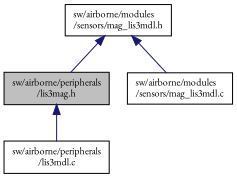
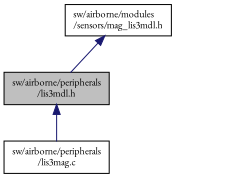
(57, 88) -> (57, 88)
(180, 88) -> none
(57, 157) -> (57, 157)
